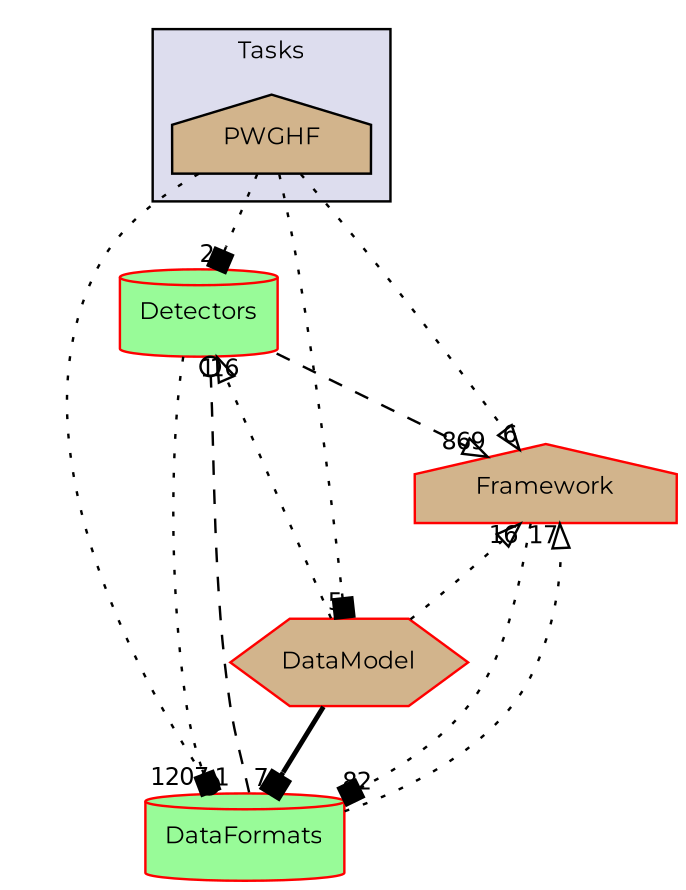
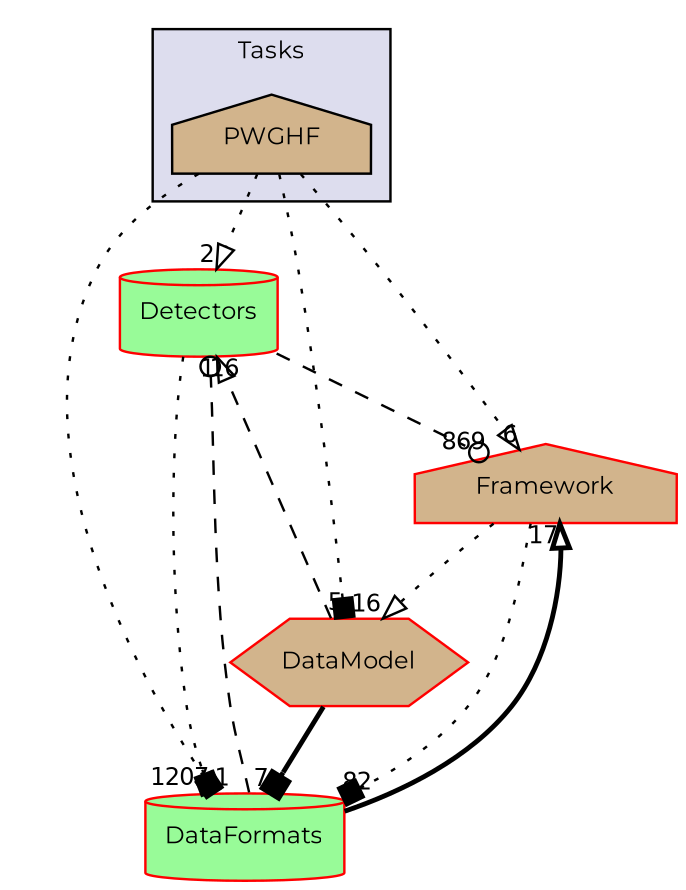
(239, 218) -> (239, 218)
(371, 400) -> (371, 400)
(73, 464) -> (73, 464)
(279, 499) -> (279, 499)
(457, 581) -> (447, 562)
(501, 718) -> (501, 718)
